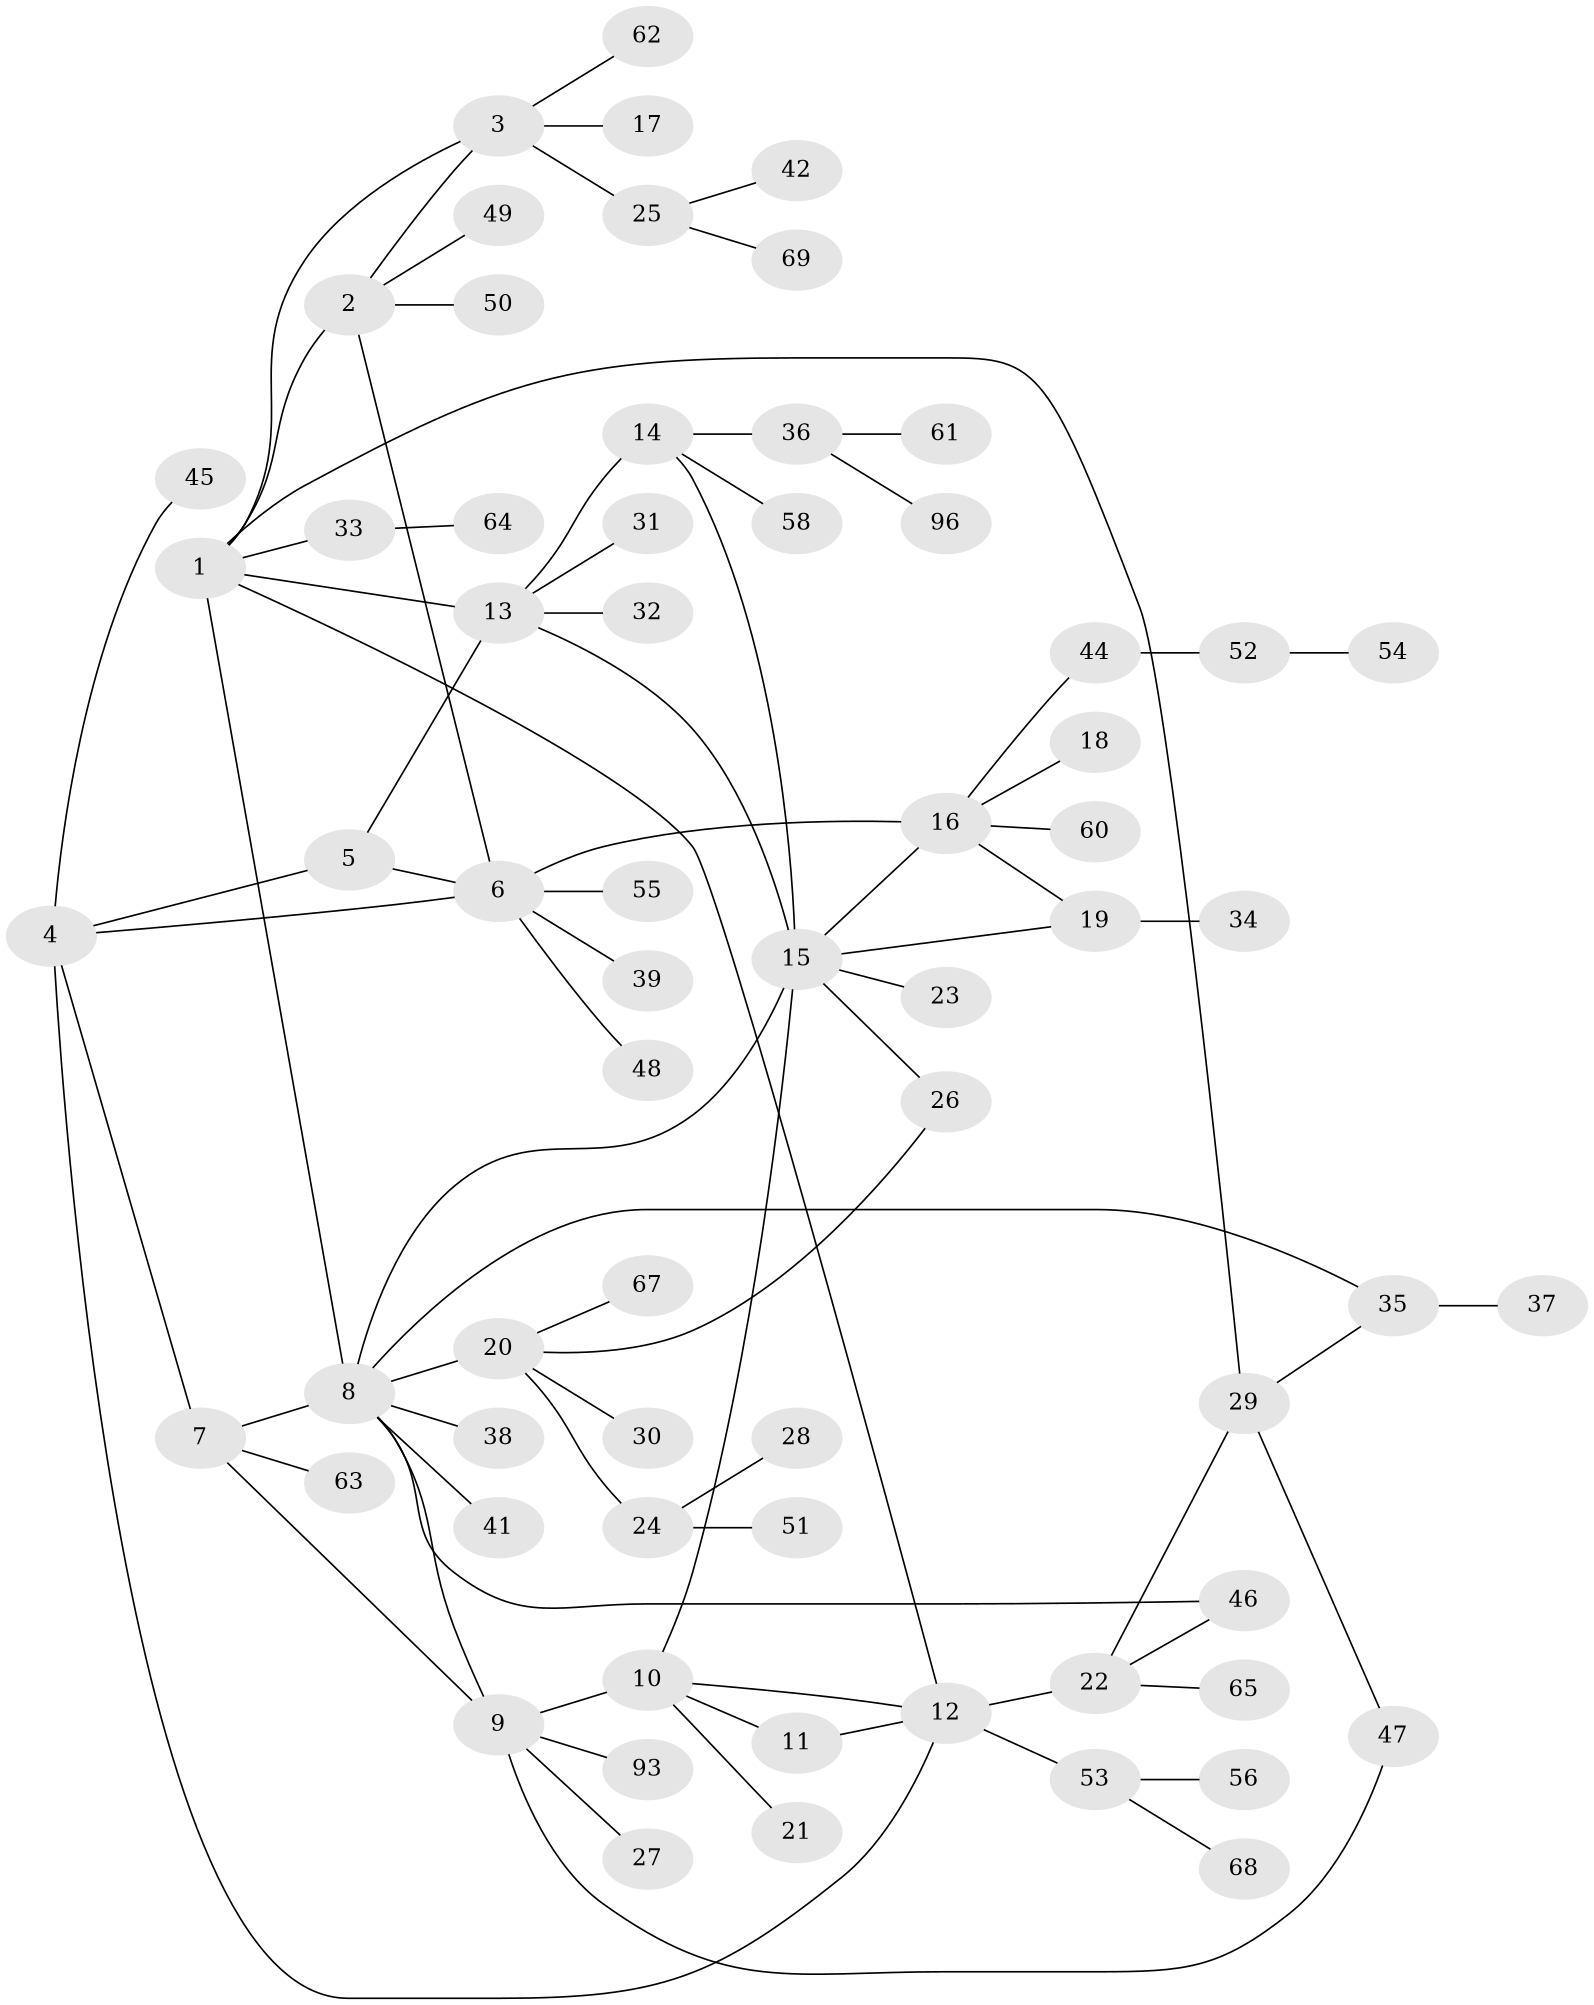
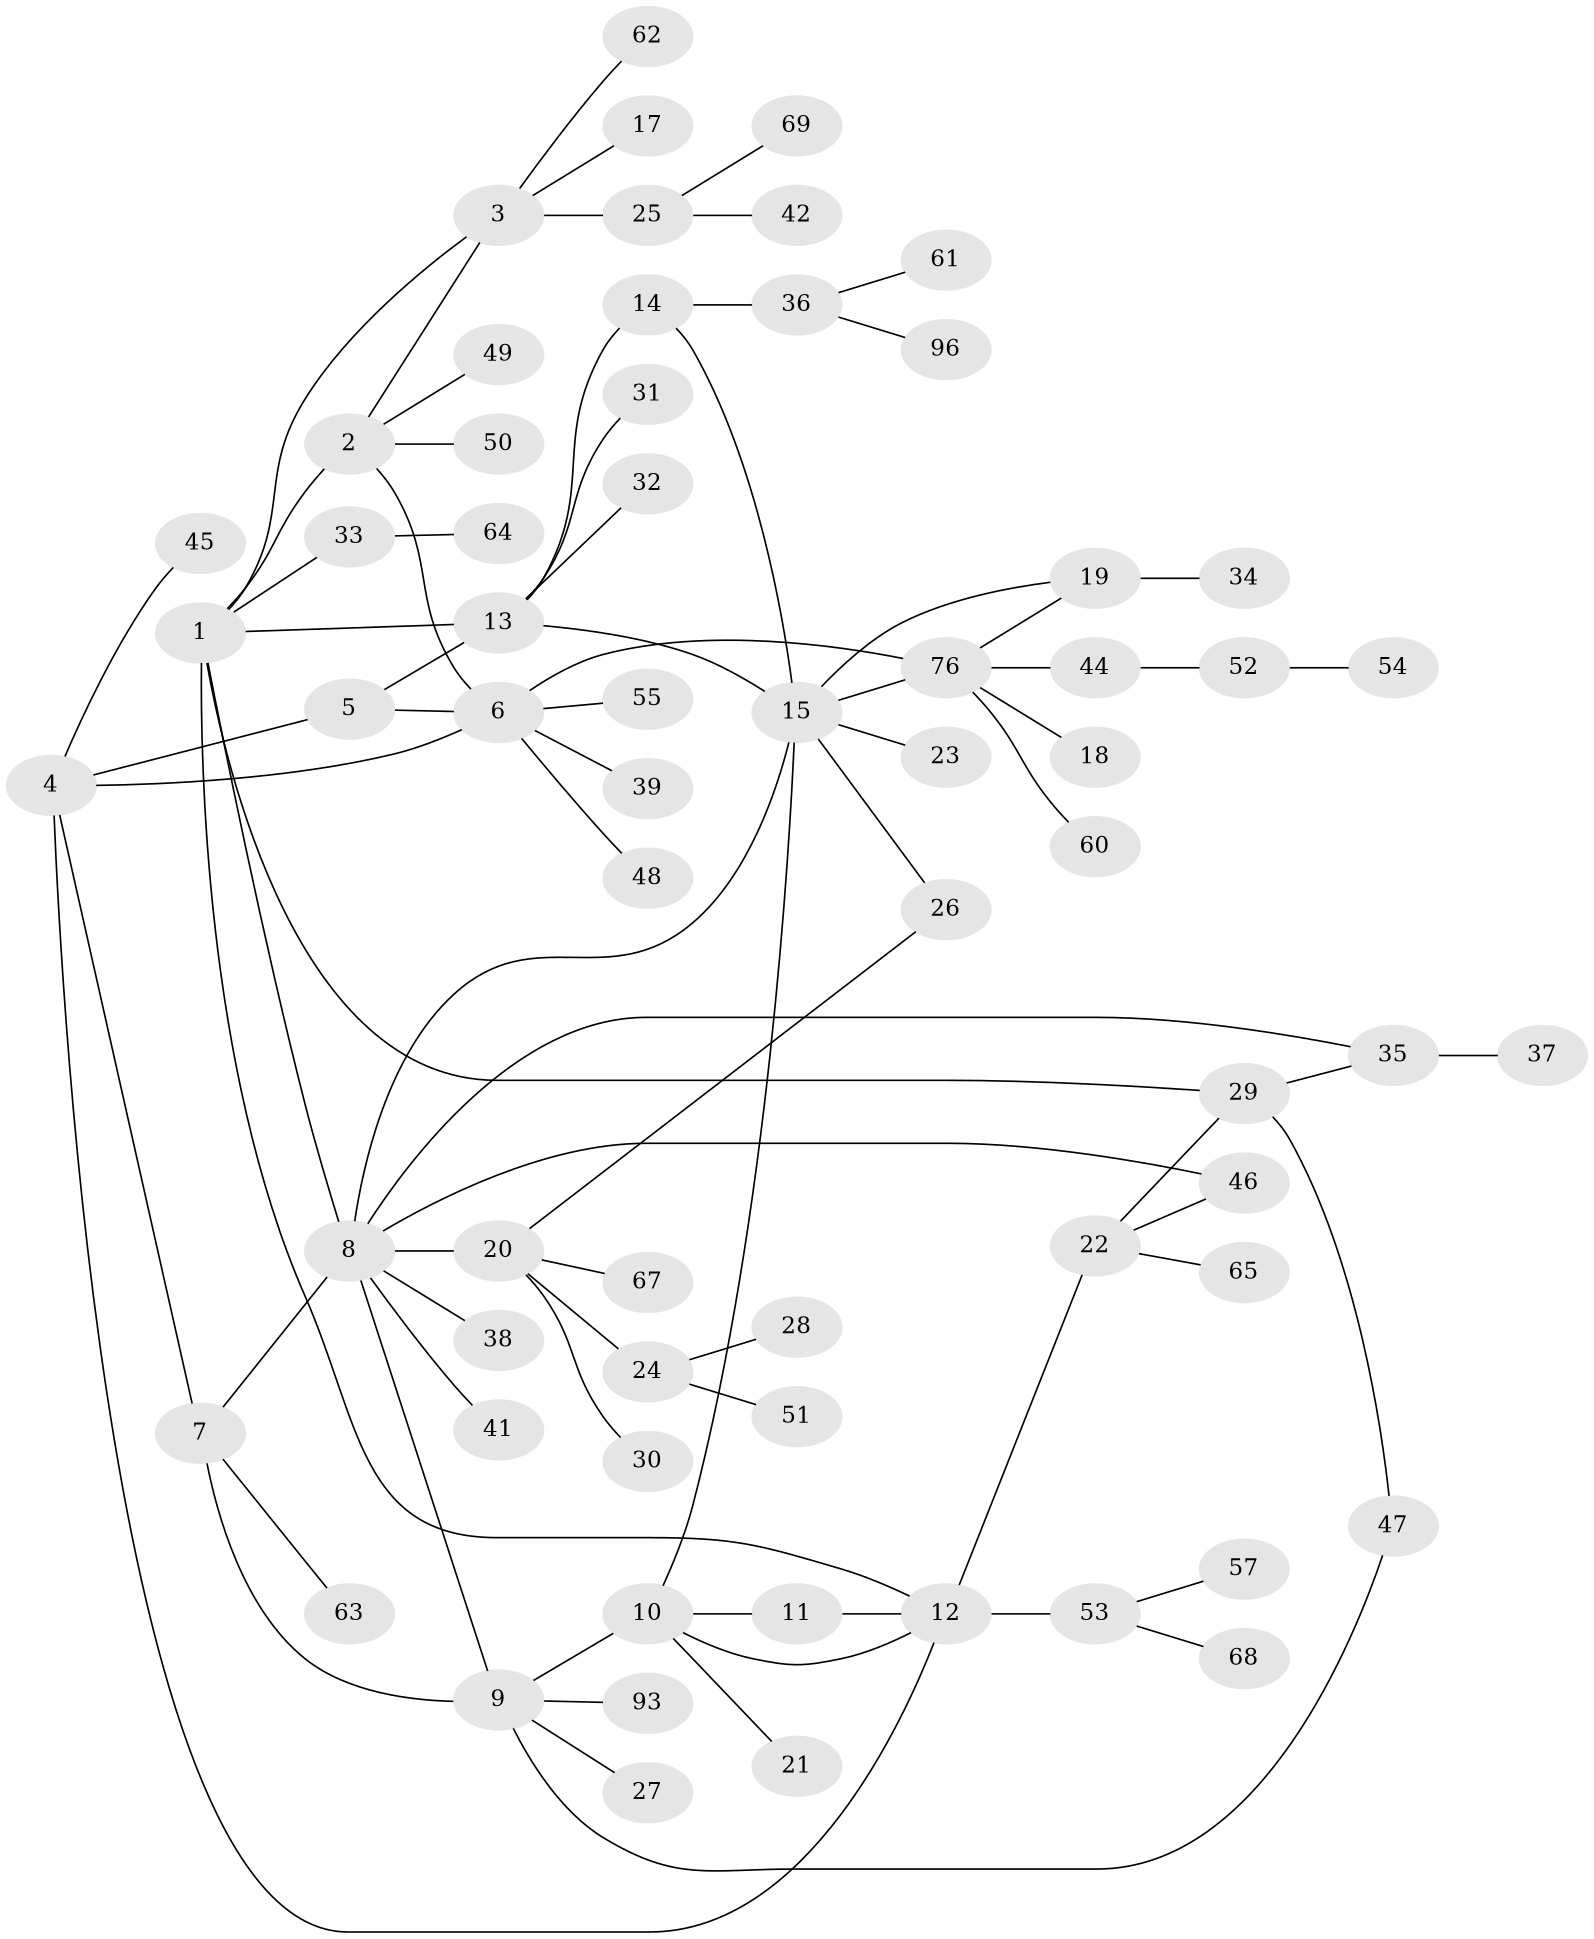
(797, 524) -> none
(946, 824) -> (946, 668)
(1244, 1780) -> (1244, 1569)
